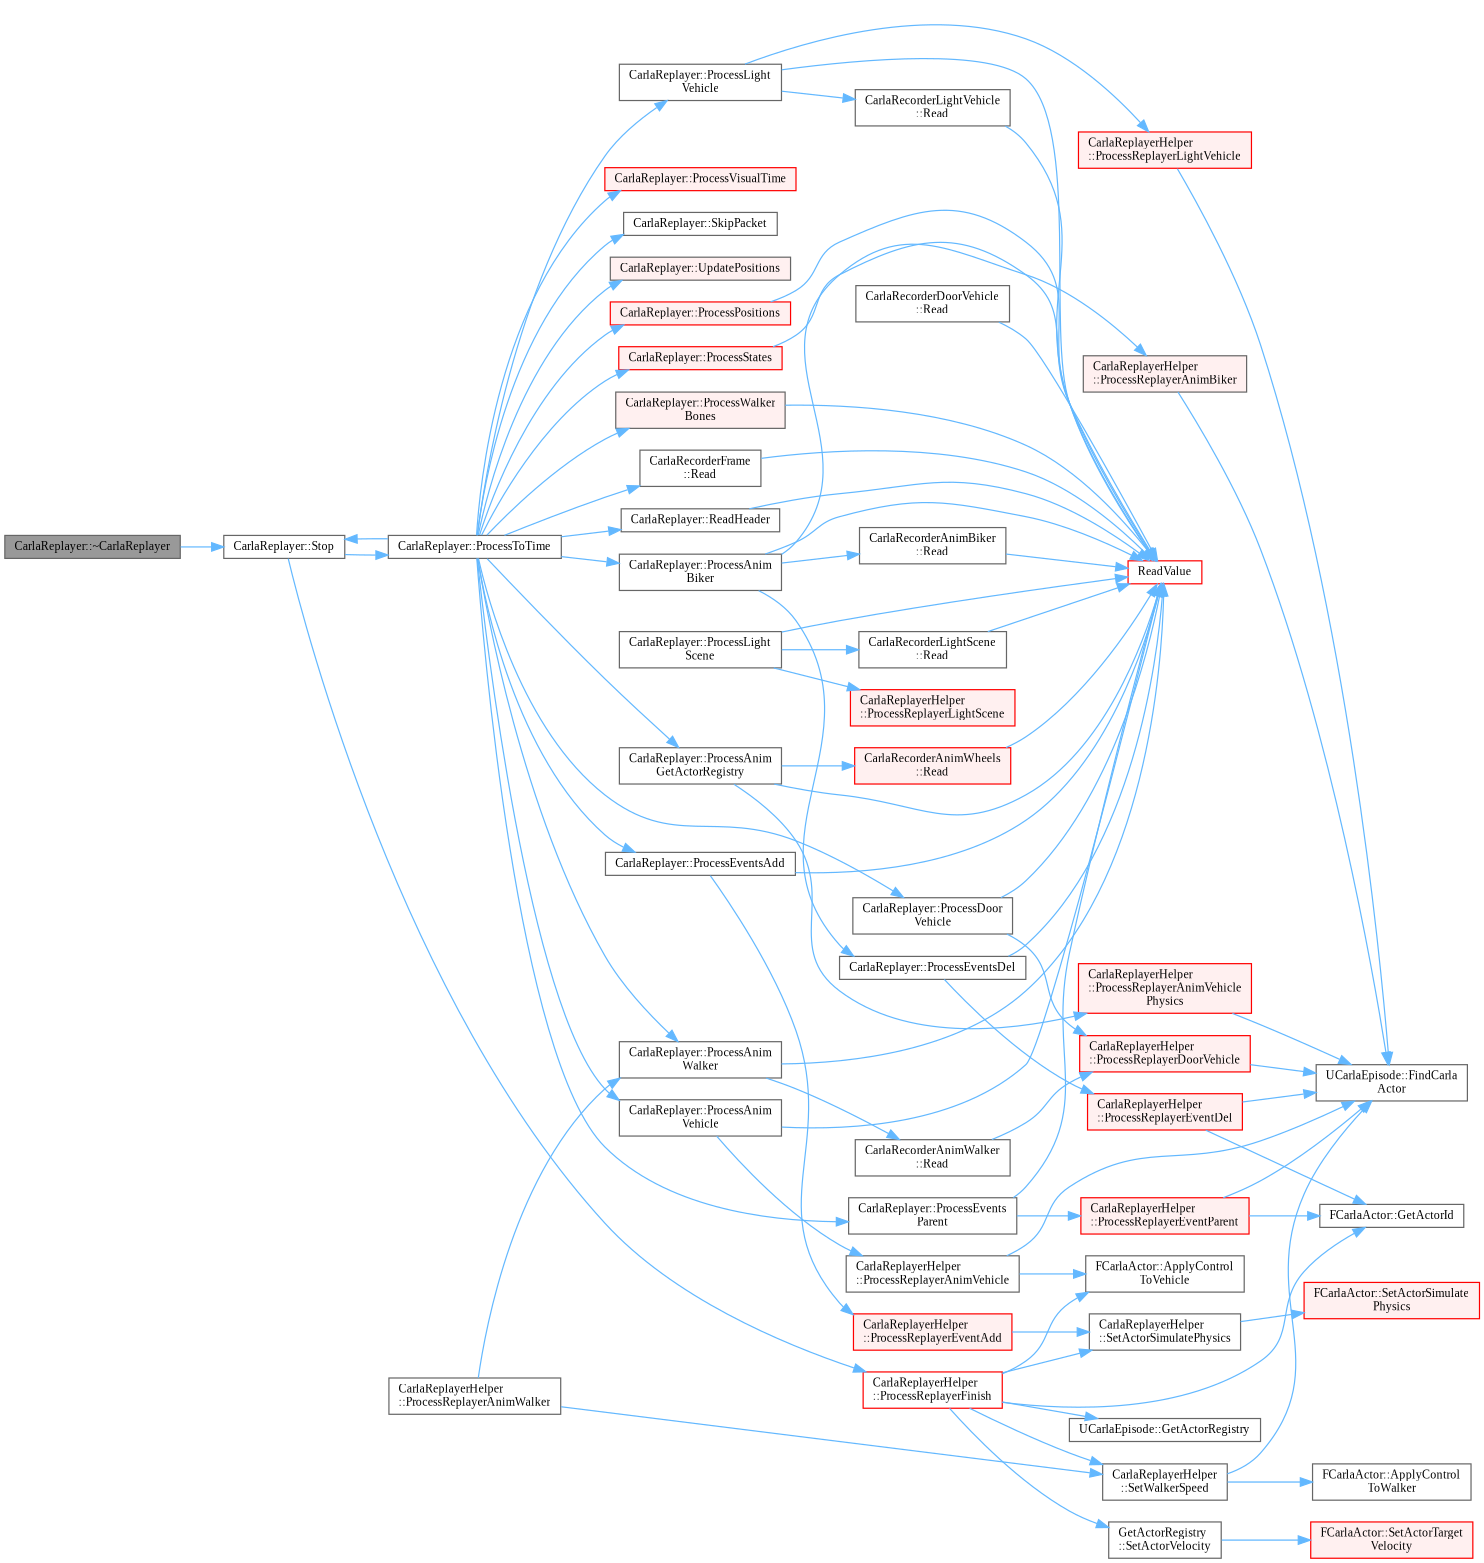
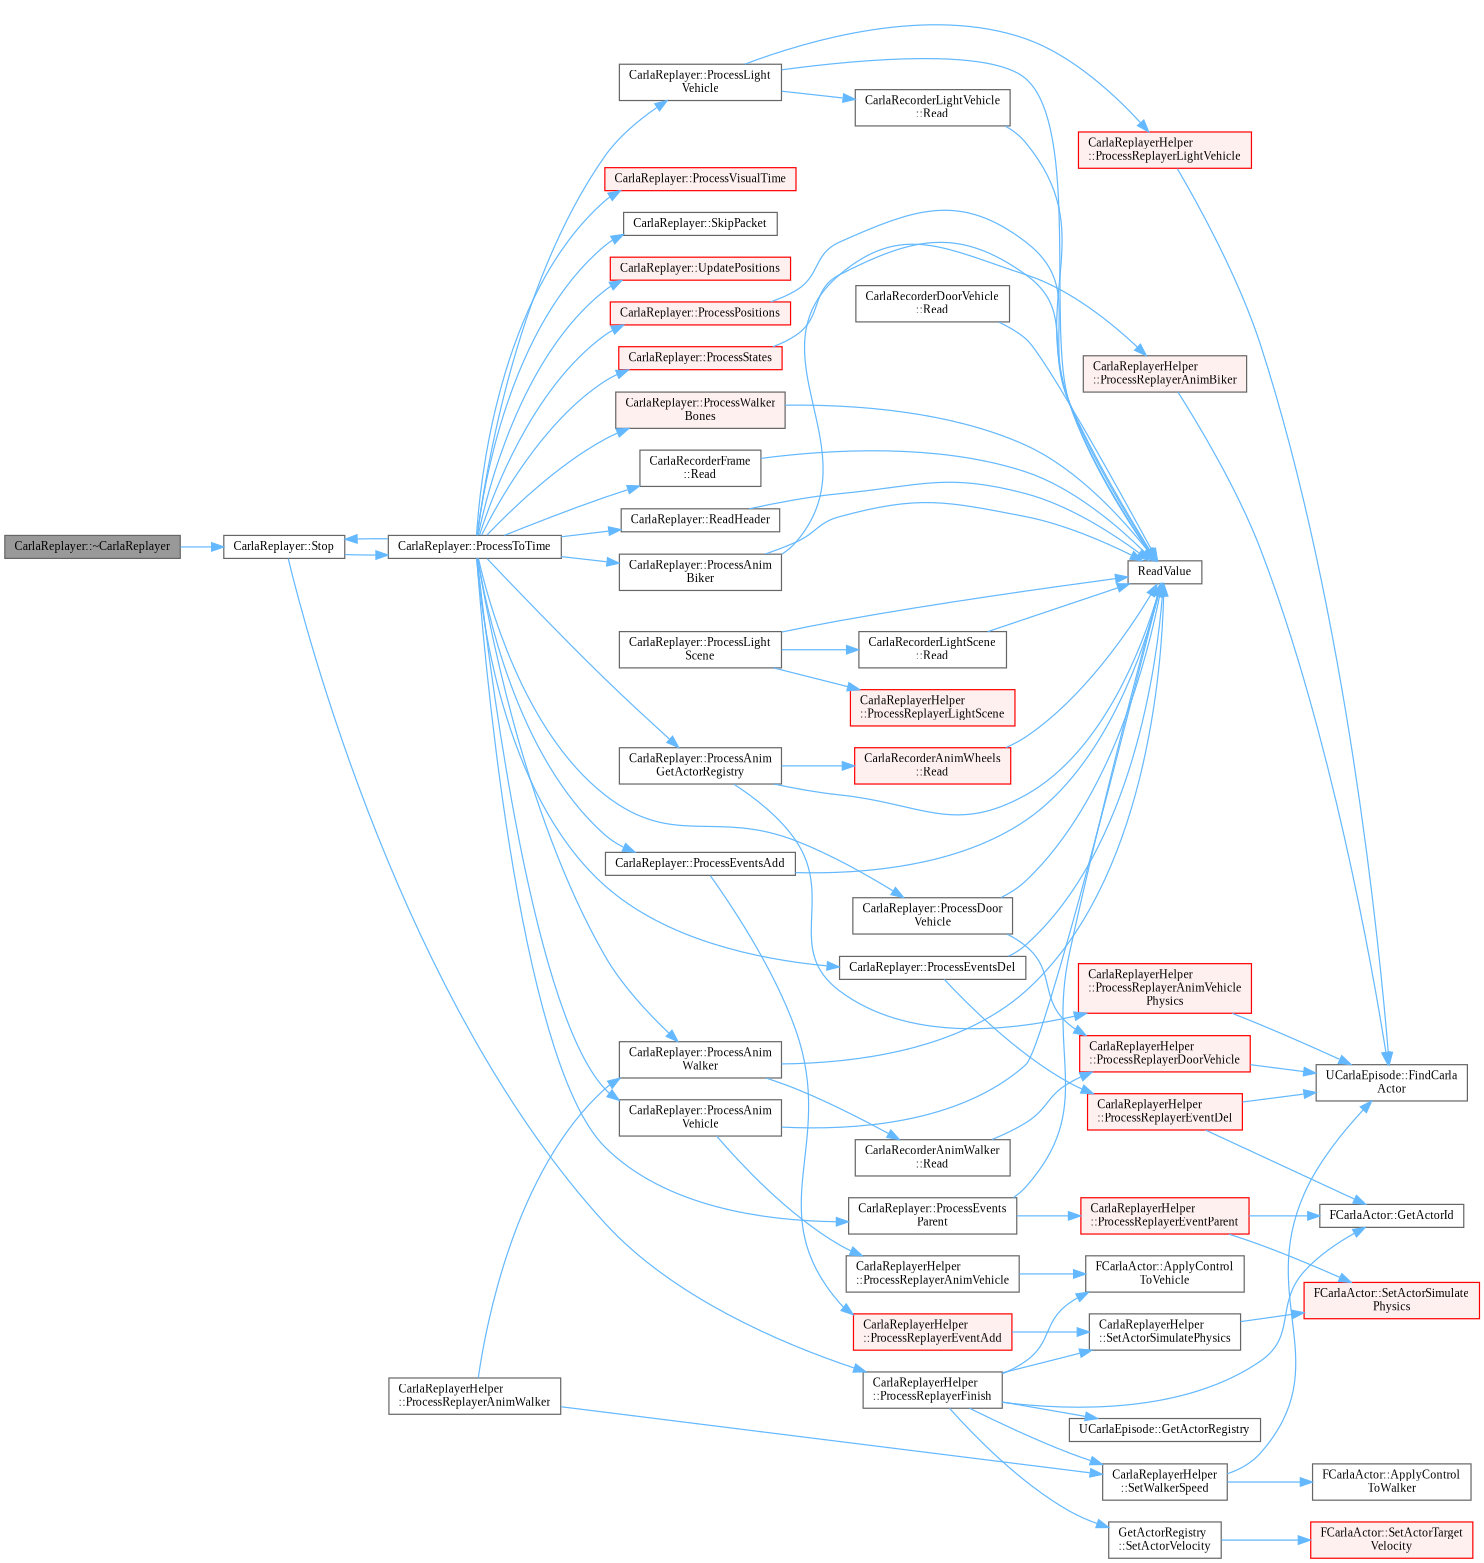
(700, 269) -> (700, 269)
(933, 546) -> none
(1165, 572) -> (1165, 572)
(820, 754) -> (566, 841)
(1160, 1157) -> none
(1296, 1159) -> (1282, 1253)
(933, 1390) -> (933, 1390)
